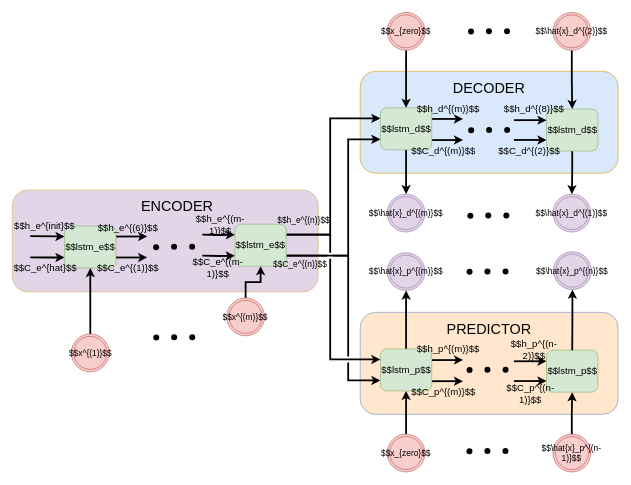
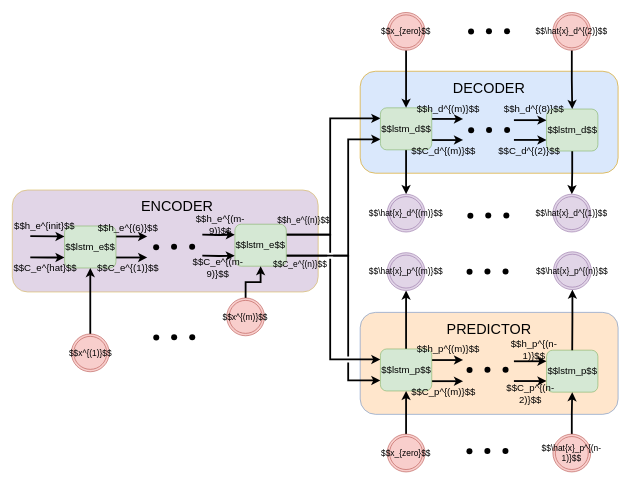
(221, 224) -> (221, 224)
(218, 267) -> (218, 267)
(534, 350) -> (534, 350)
(531, 394) -> (531, 394)
